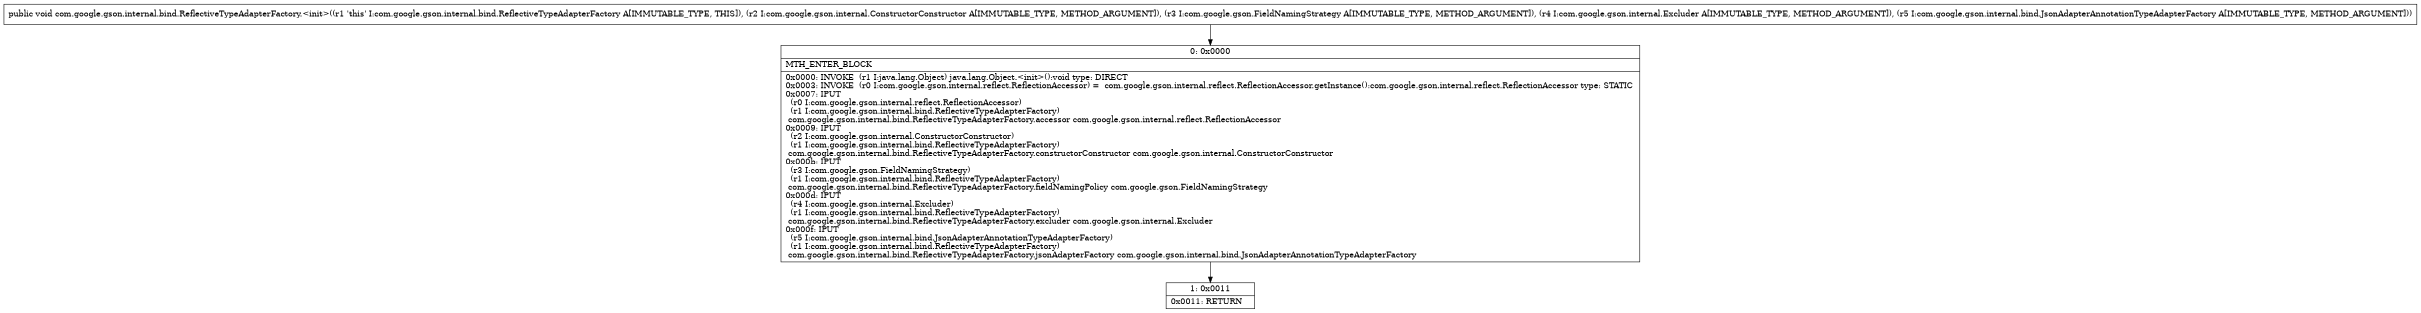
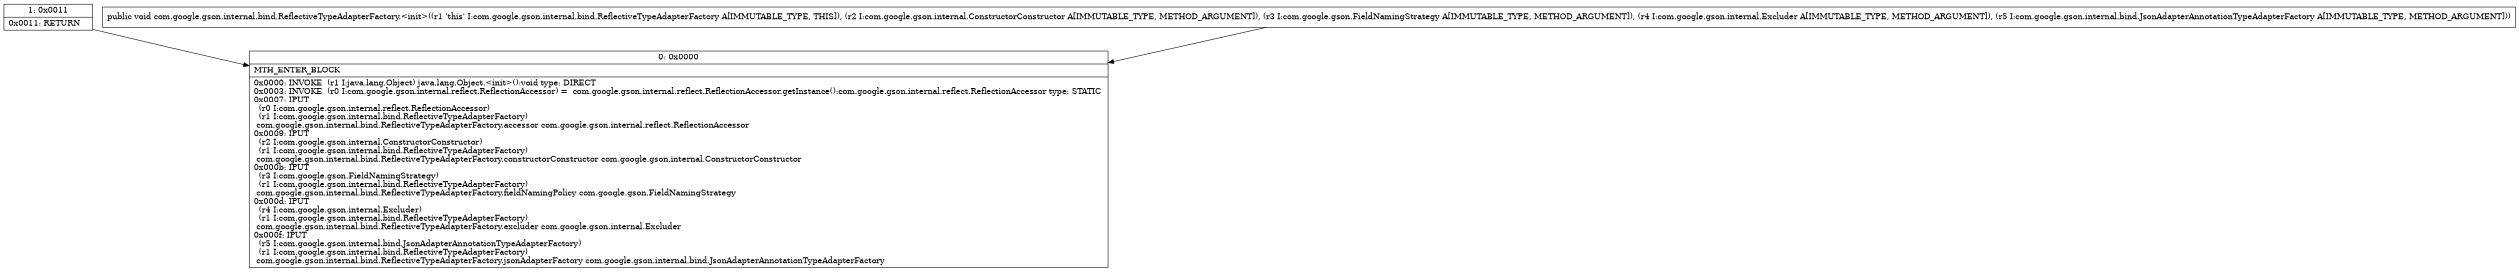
(1210, 269) -> (168, 47)
